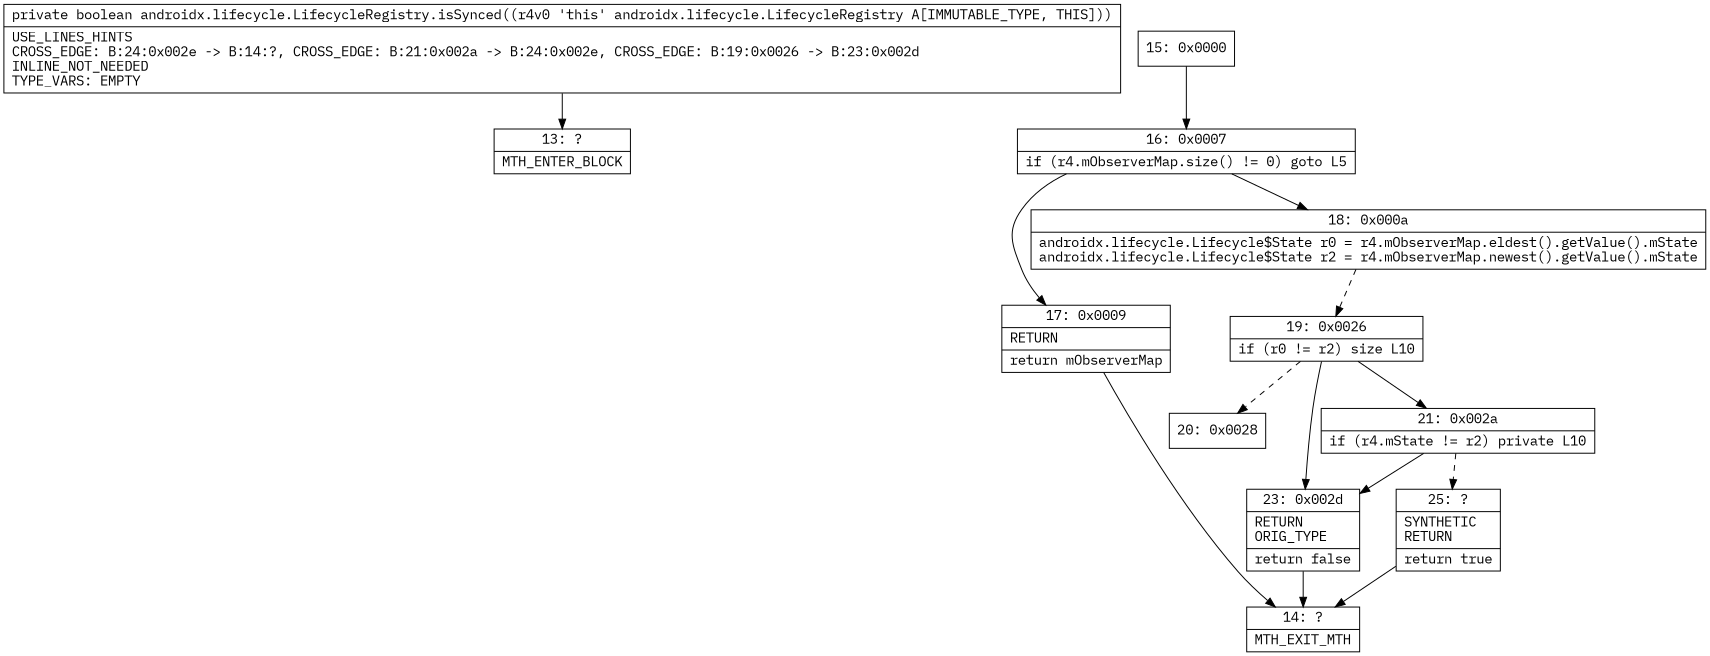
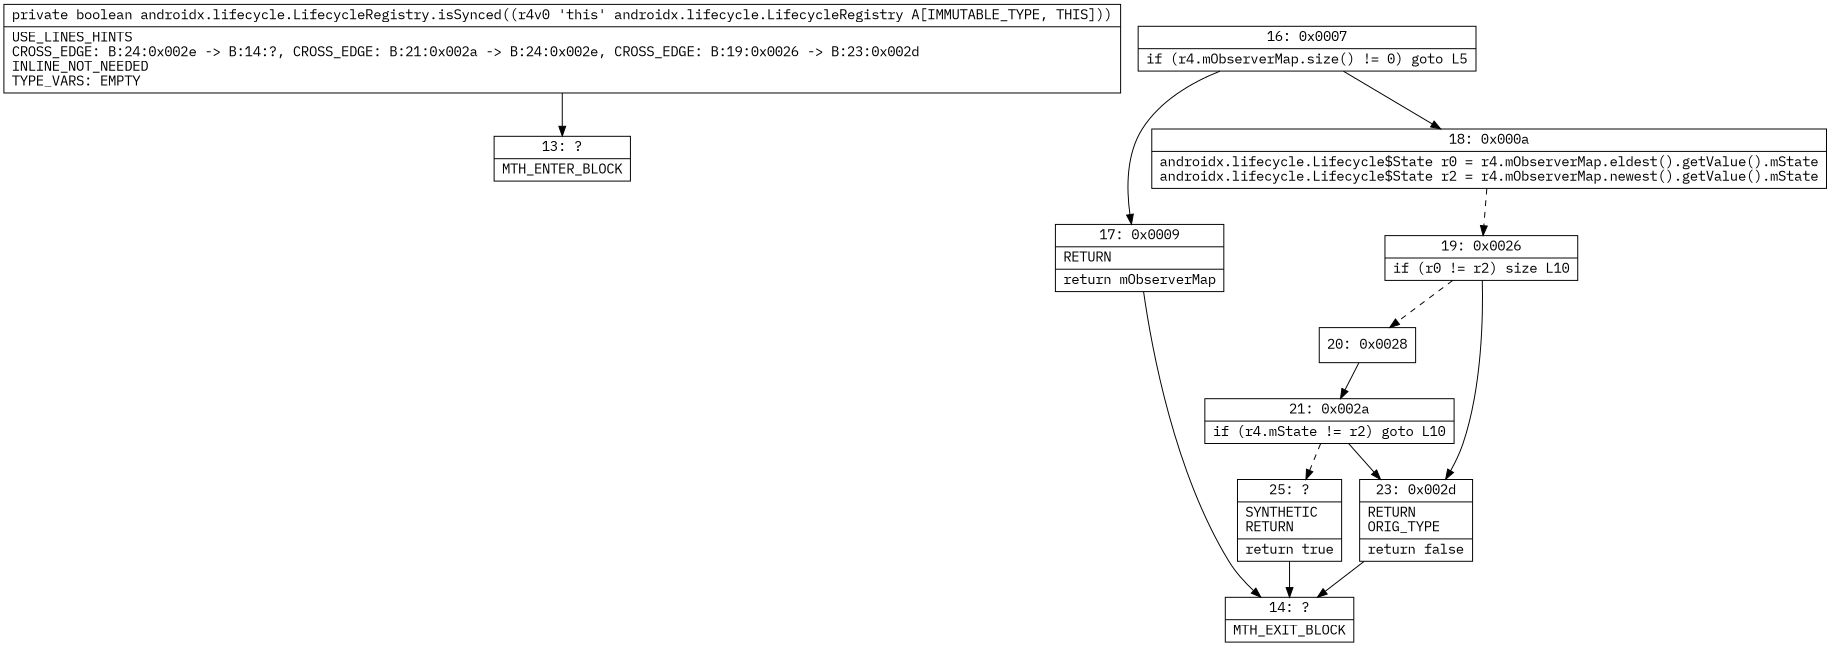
(1186, 49) -> none
(1388, 382) -> (1352, 376)
(1458, 442) -> (1329, 432)
(1303, 640) -> (1290, 630)
